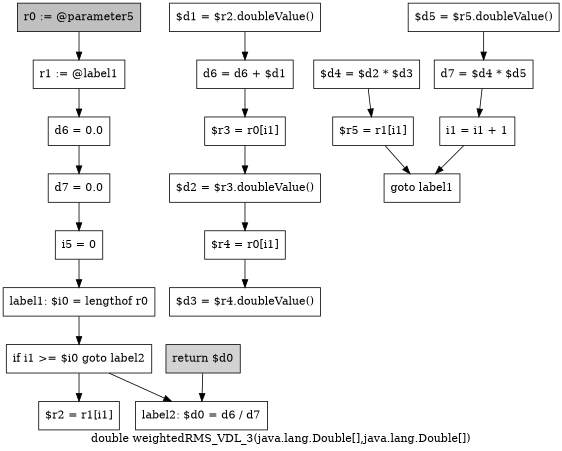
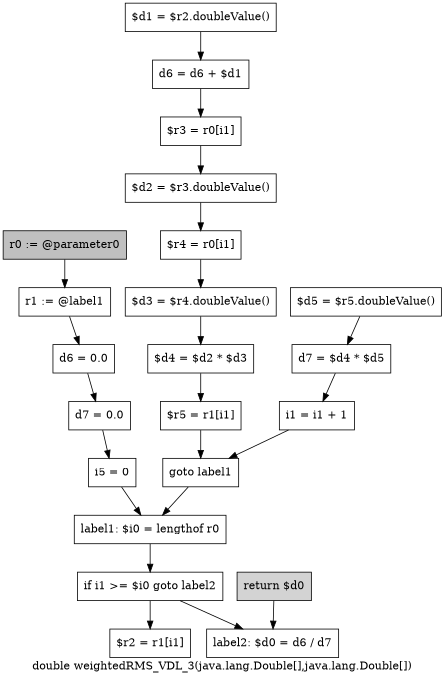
(79, 17) -> (65, 245)
none -> (201, 326)
none -> (178, 498)
